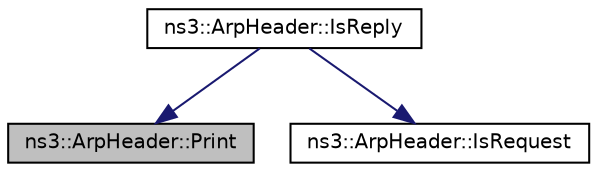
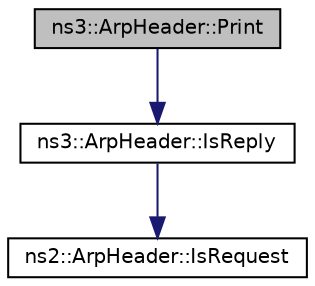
(216, 80) -> (158, 76)
(440, 143) -> (158, 258)
